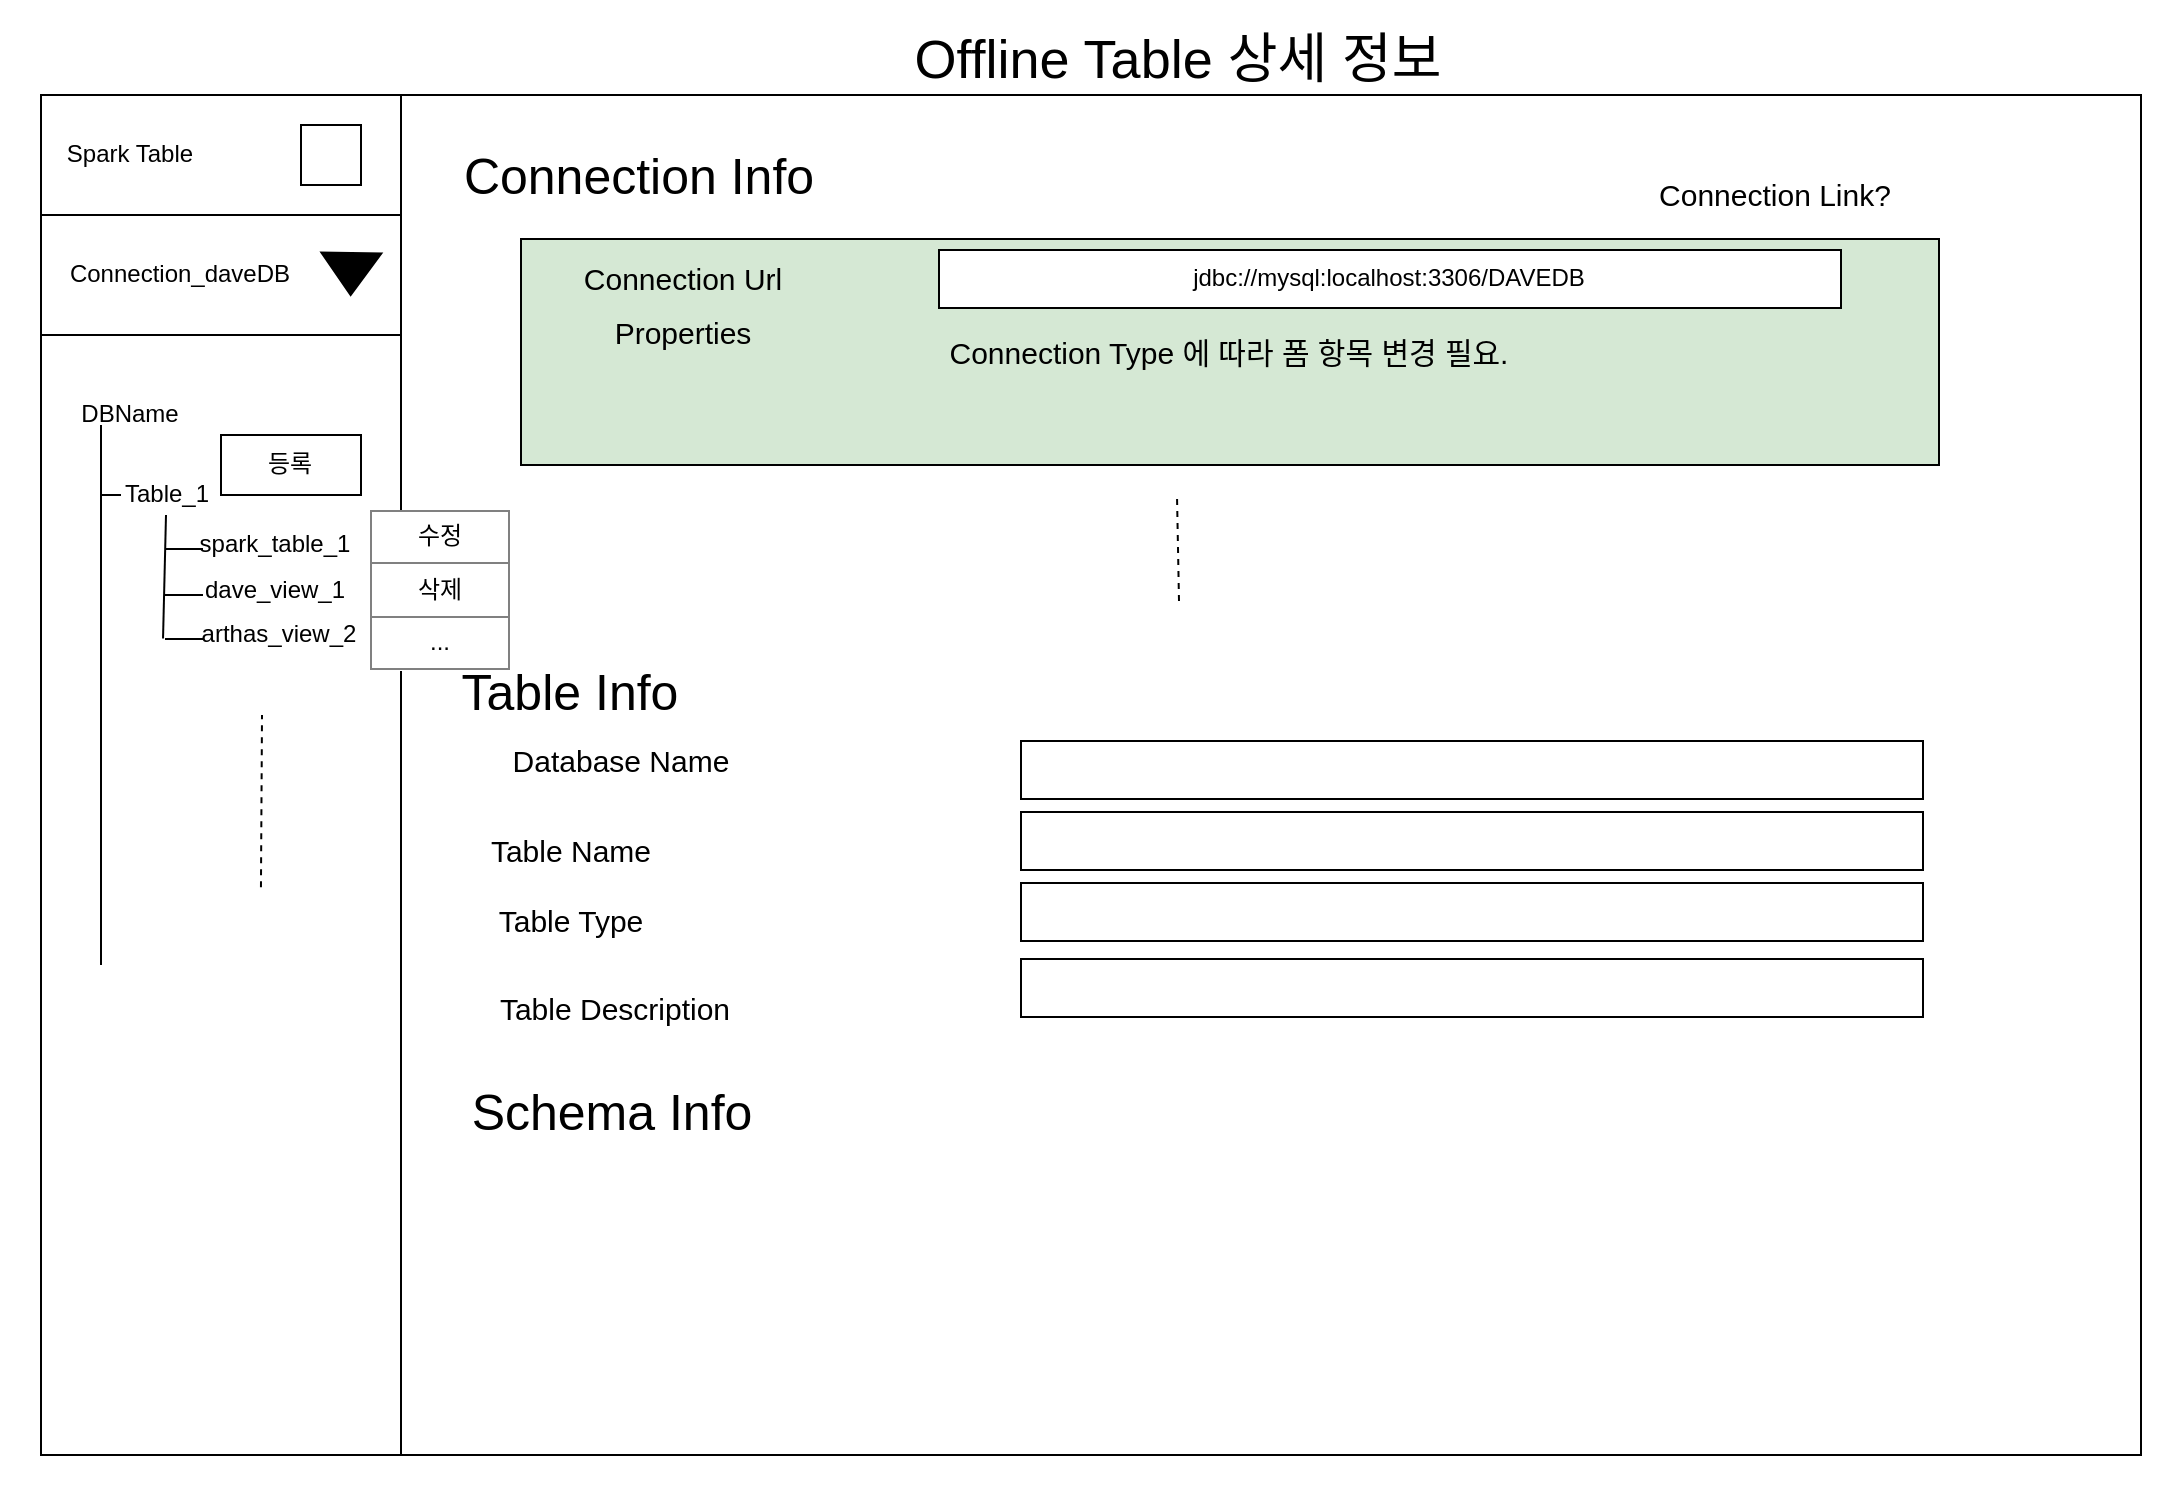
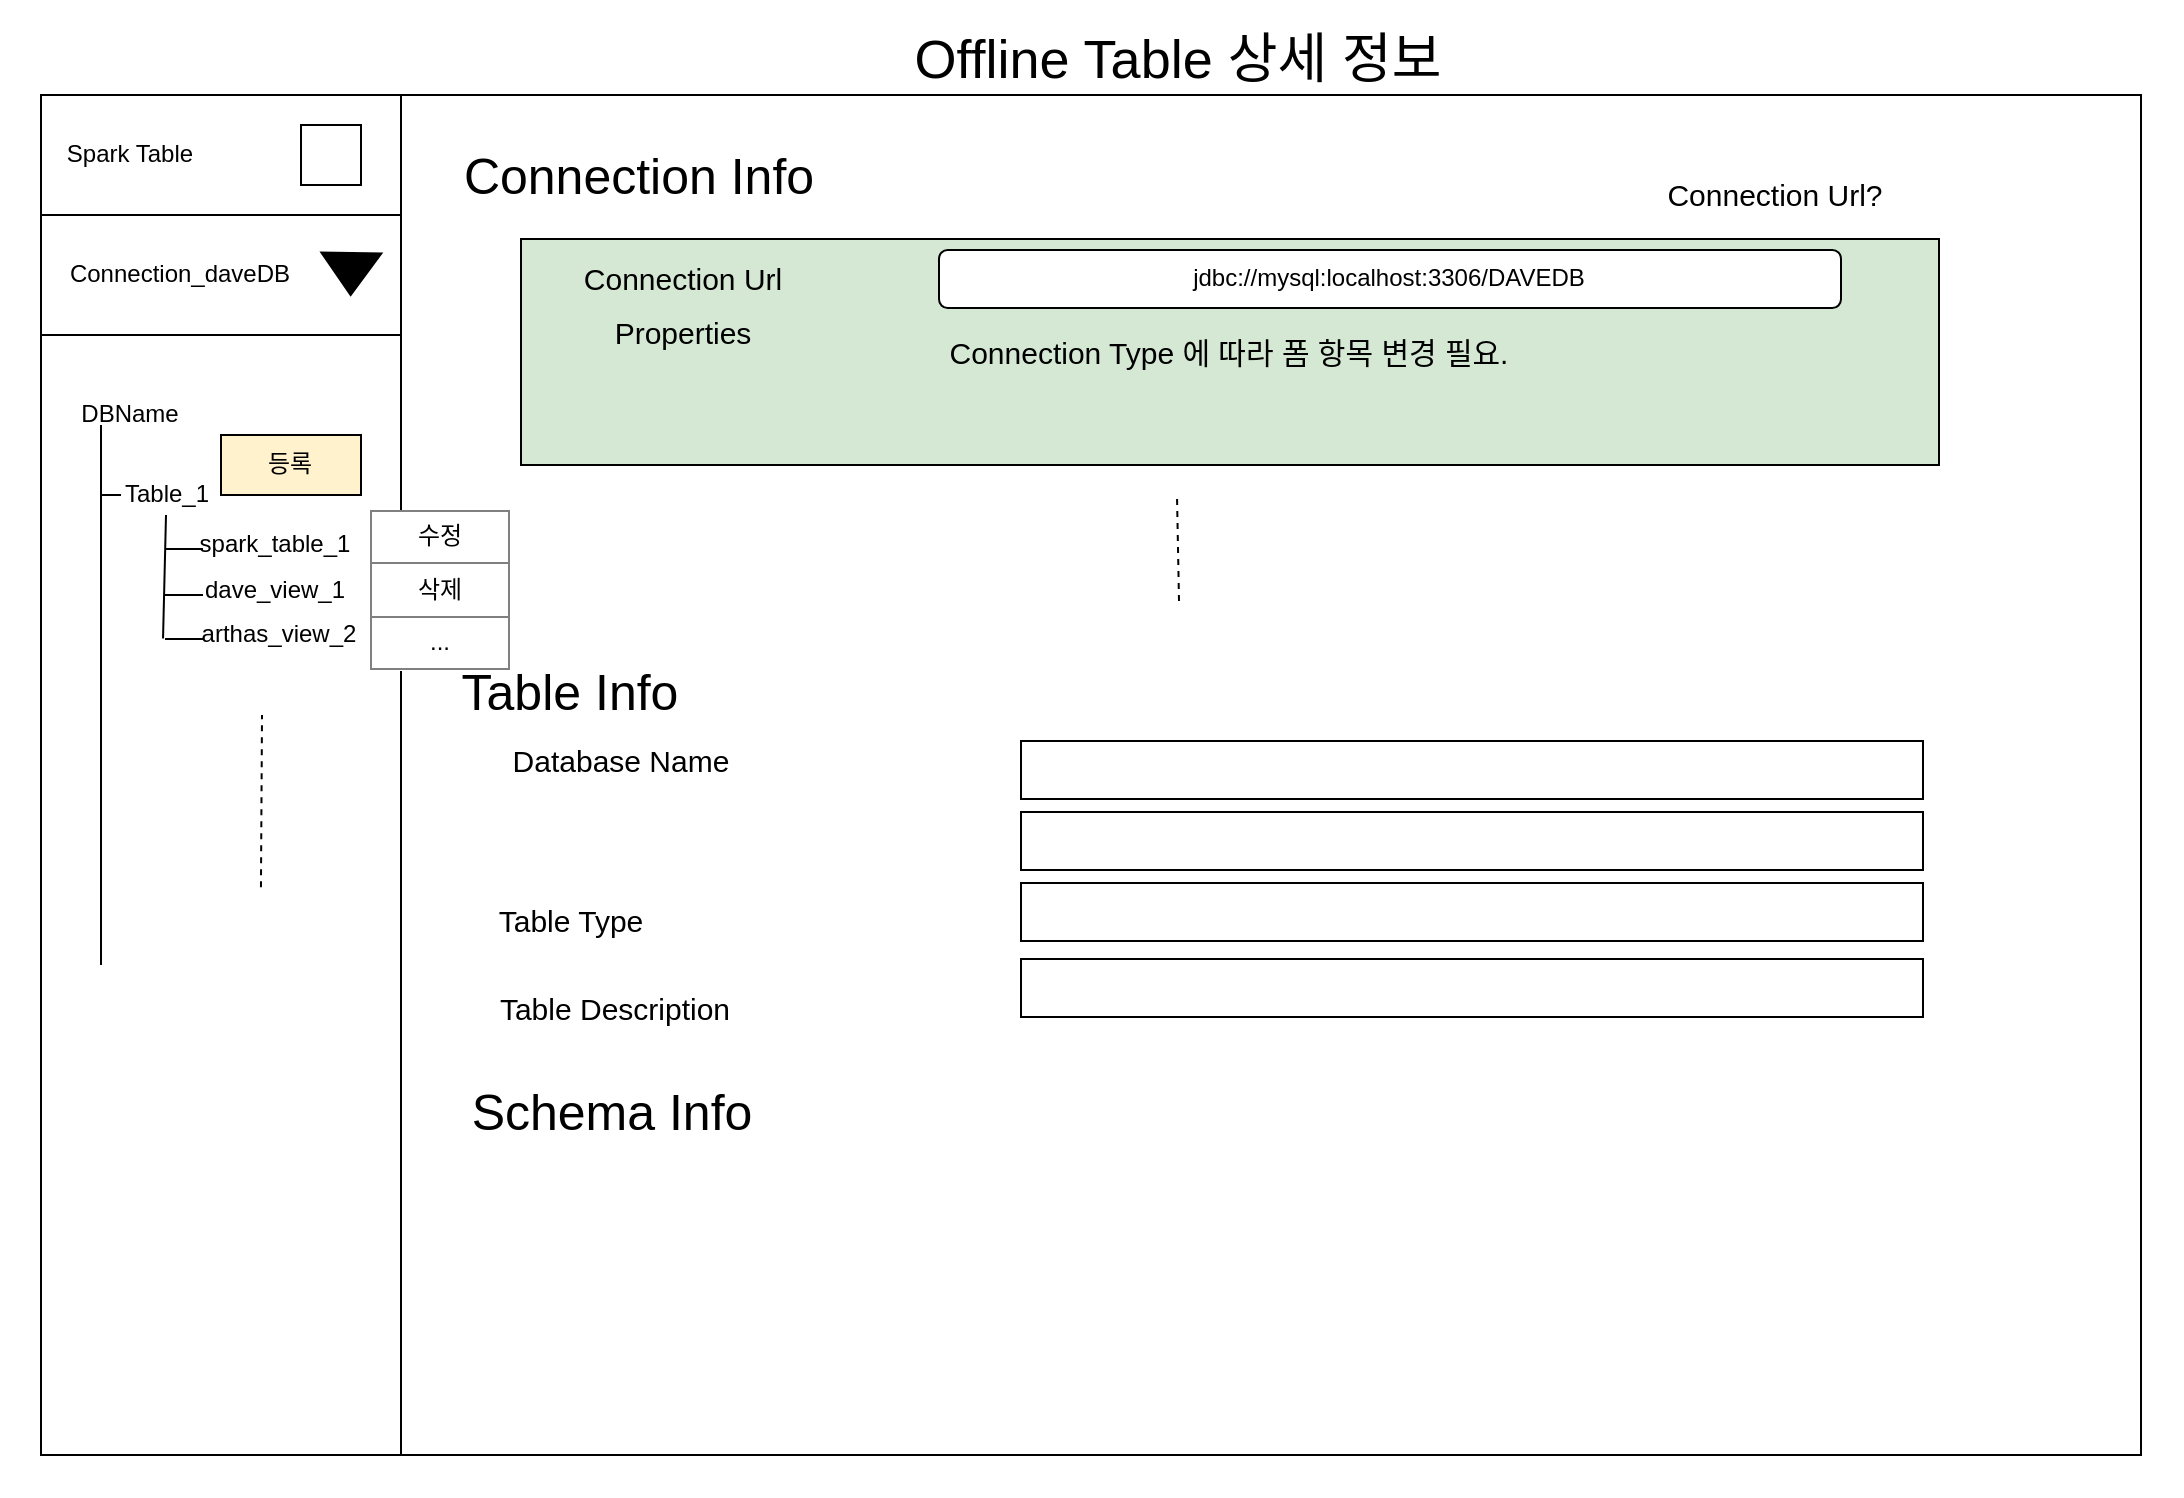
(1776, 195) -> (1776, 195)
(1390, 279) -> (1390, 279)
(291, 465) -> (291, 465)
(571, 850) -> none
